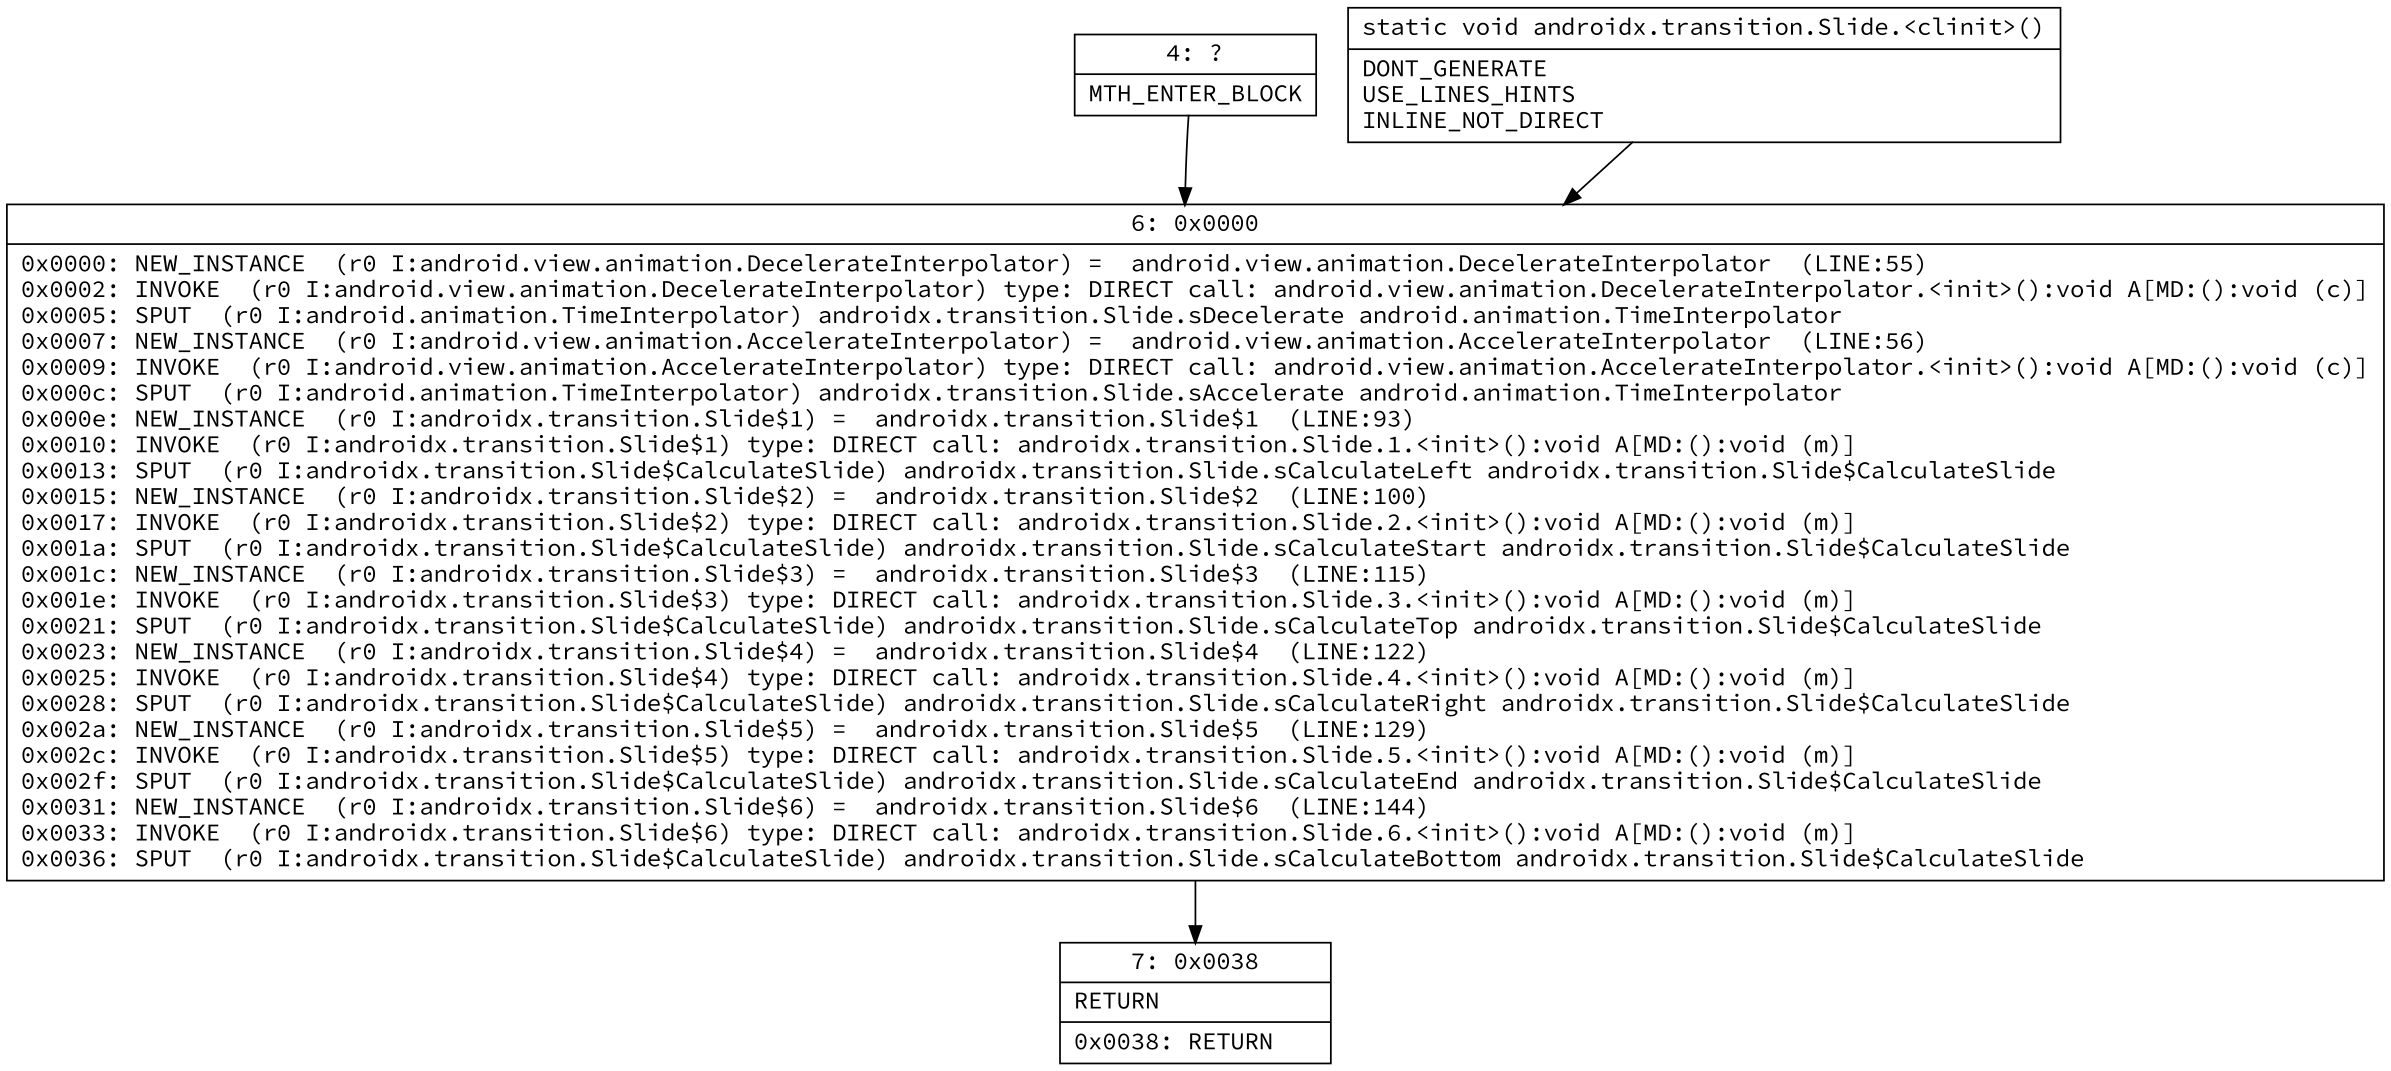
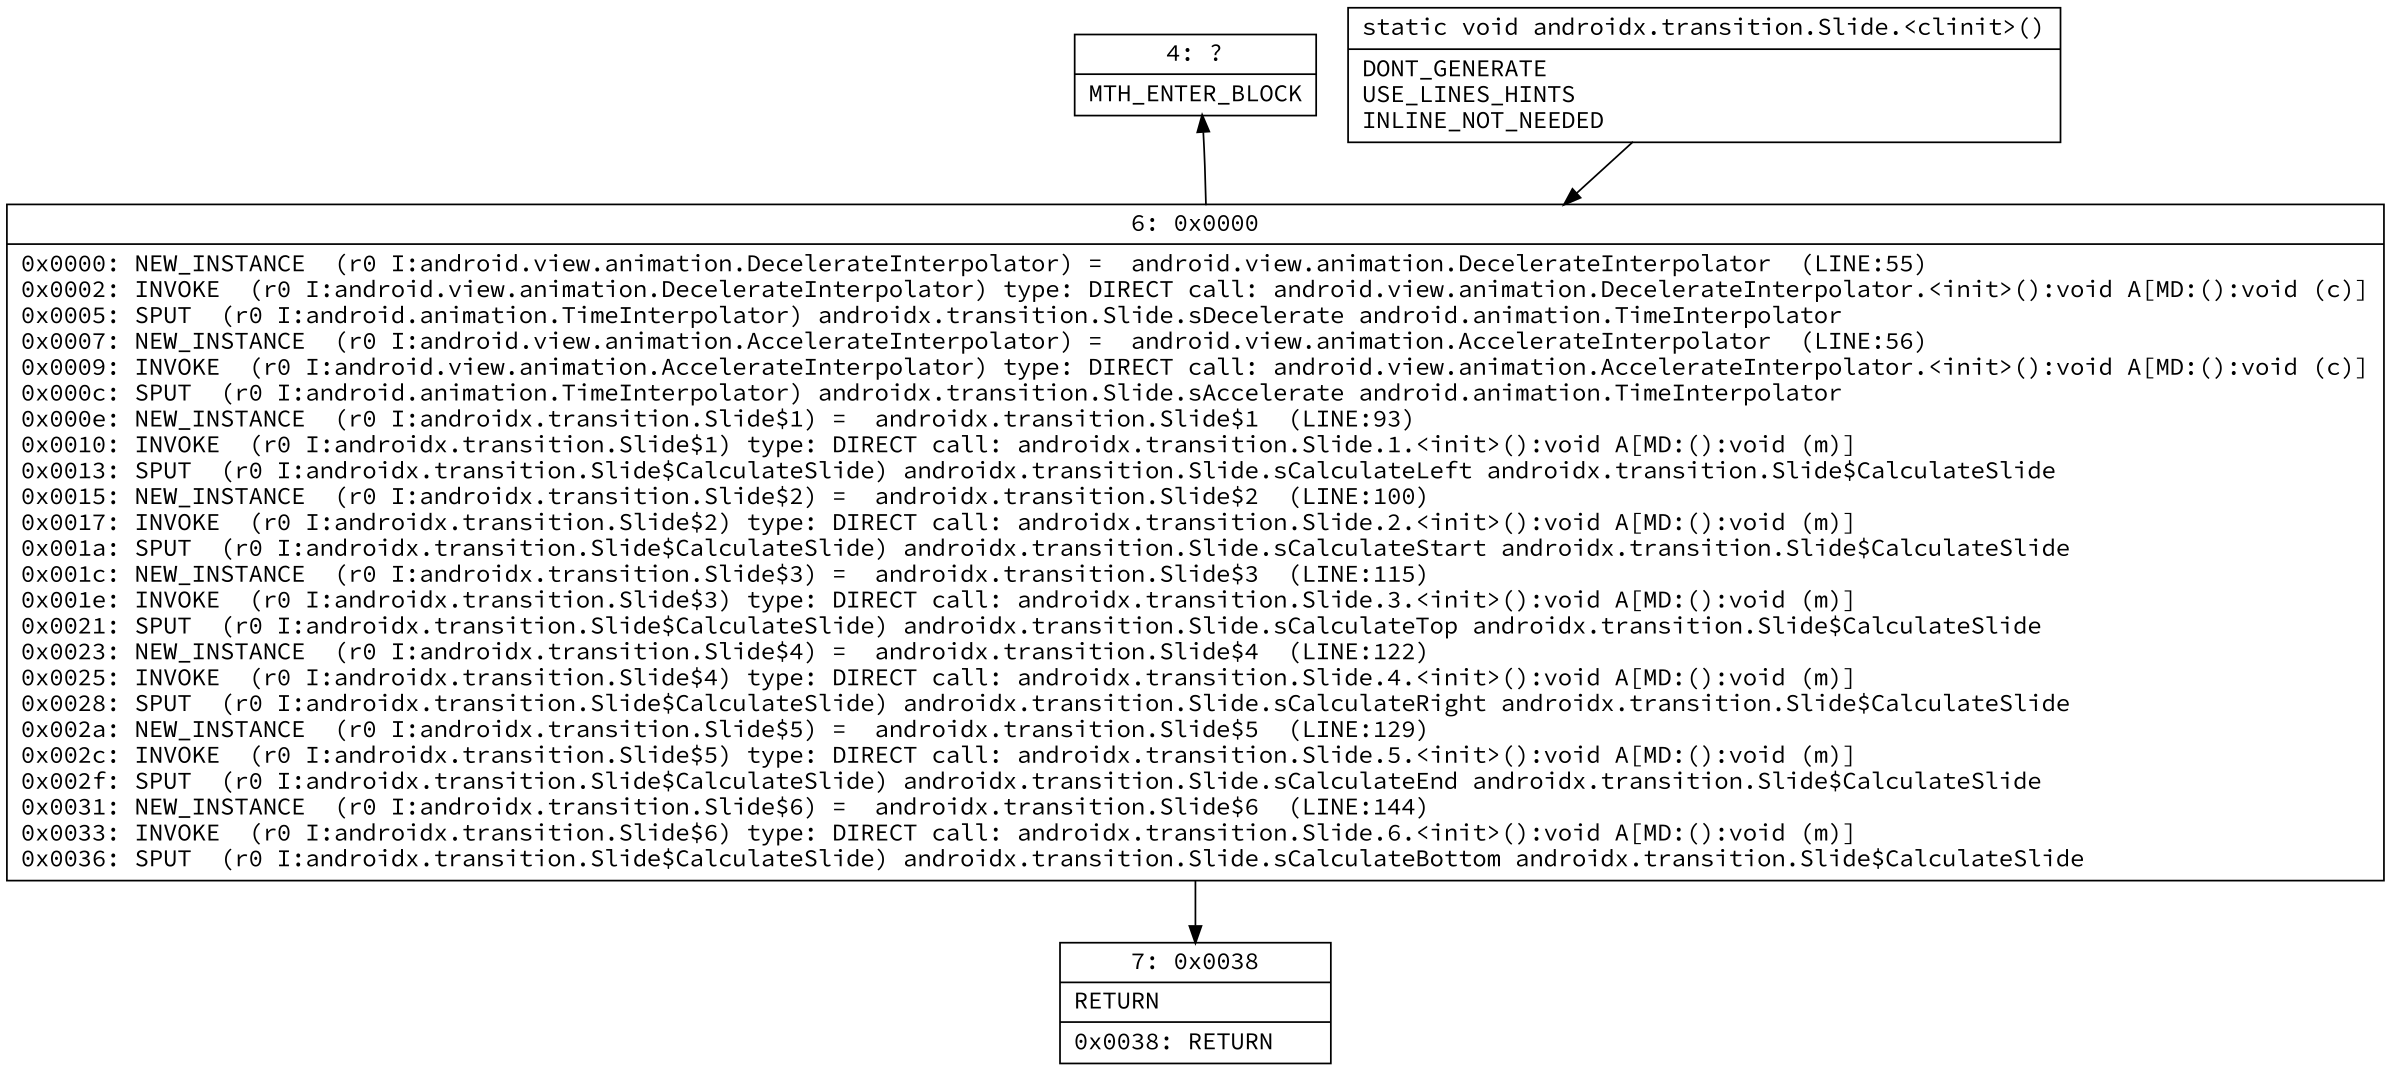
(1484, 121) -> (1484, 121)
(1187, 151) -> (1205, 169)
